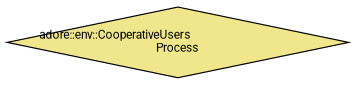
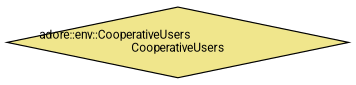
(178, 42) -> (178, 42)
